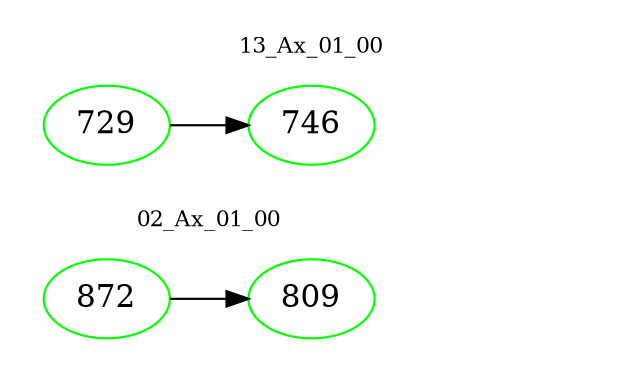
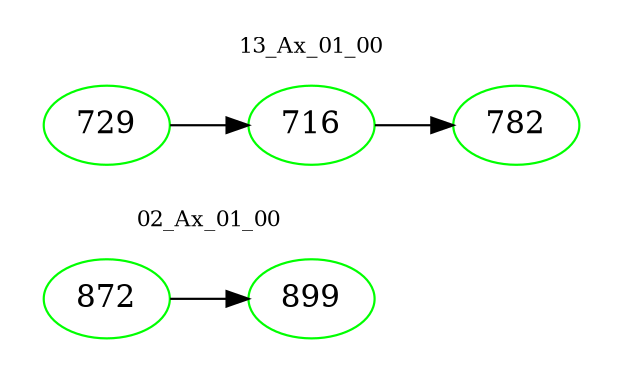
(312, 125) -> (312, 125)
none -> (516, 125)
(312, 299) -> (312, 299)
